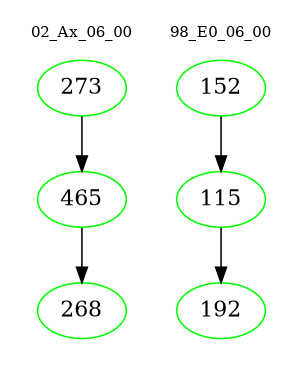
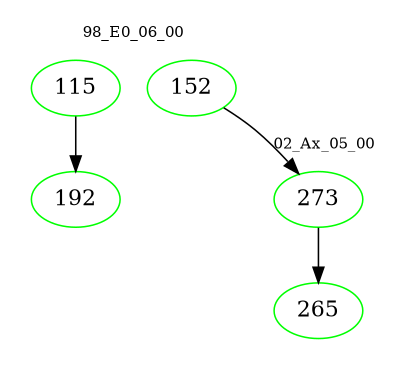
(82, 33) -> (325, 145)
(221, 136) -> (272, 145)
(82, 199) -> (318, 311)
(82, 311) -> none
